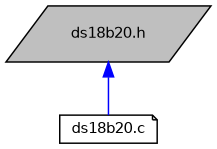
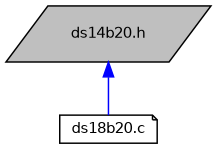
(108, 34) -> (108, 34)
